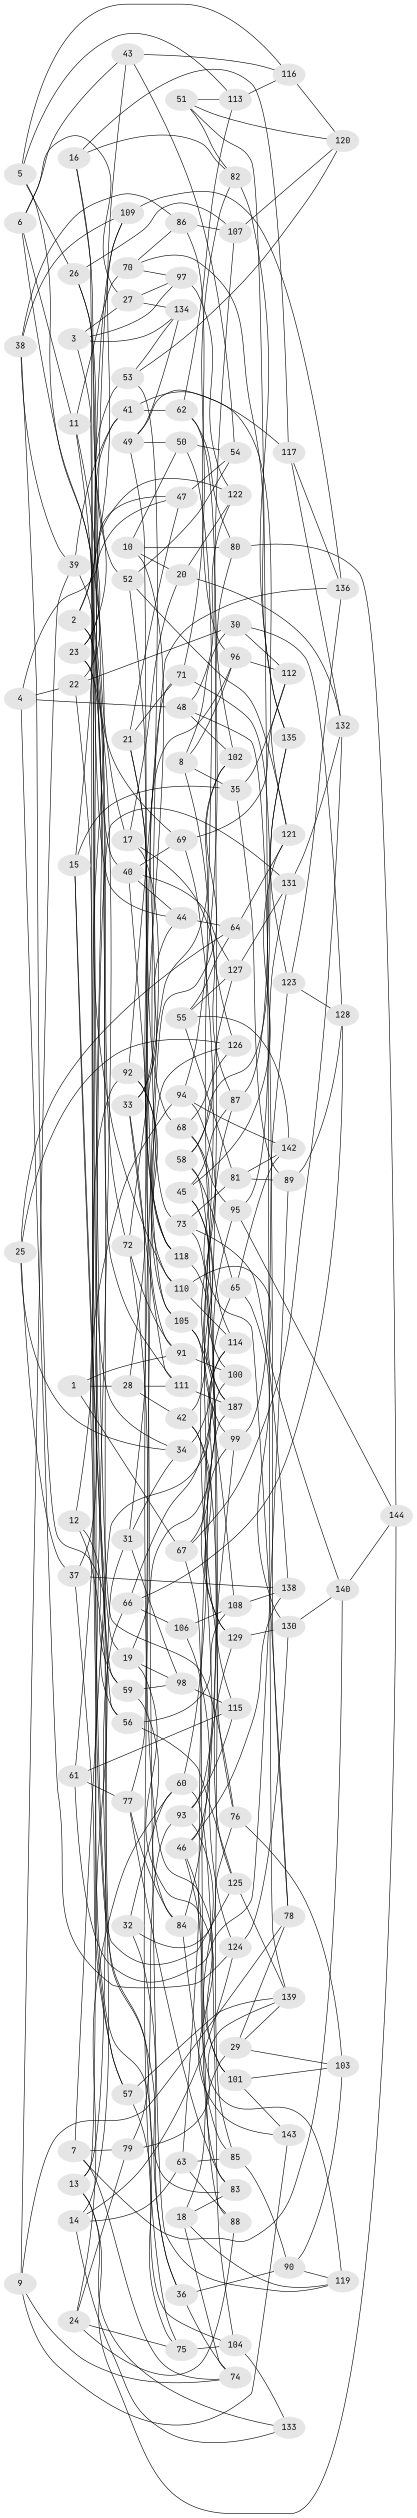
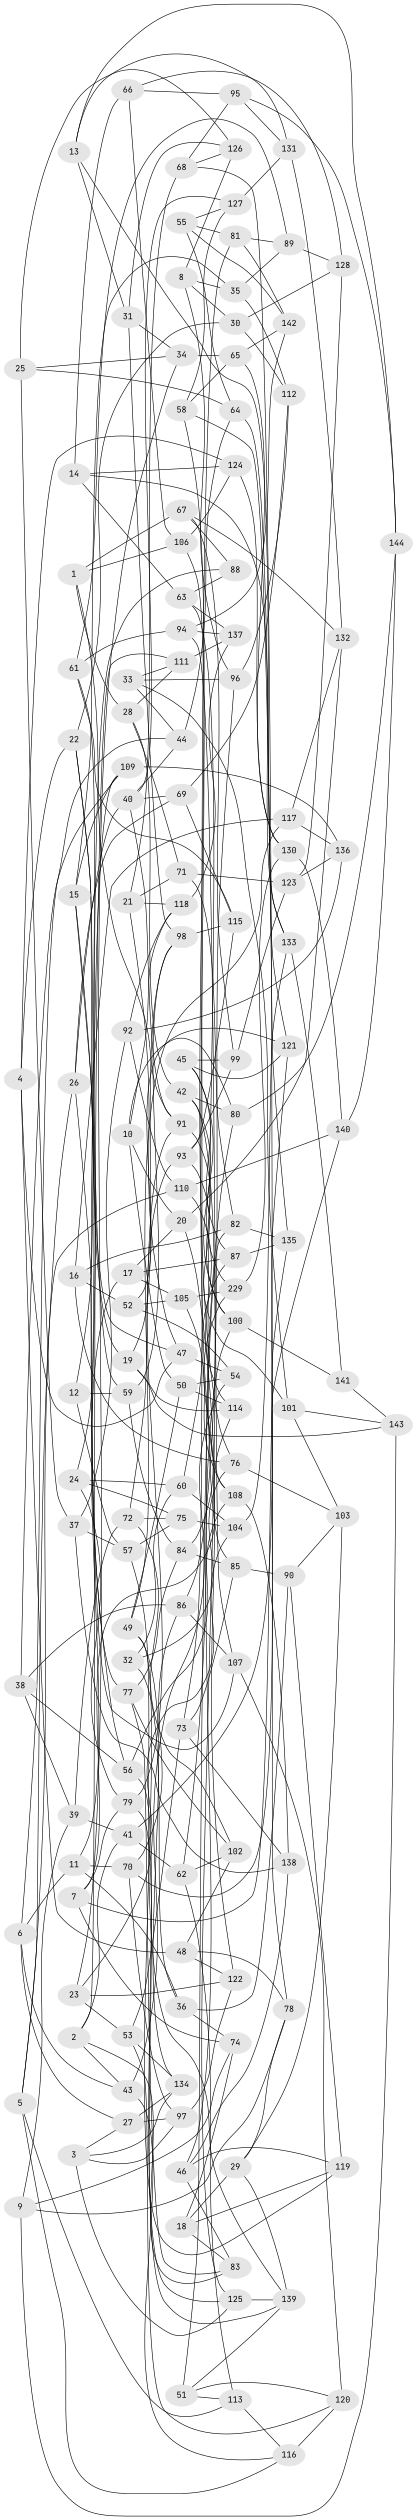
none -> (128, 559)
none -> (343, 1381)
(235, 1408) -> (235, 635)
(235, 1638) -> (235, 1289)
